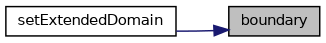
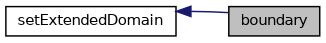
(195, 31) -> (210, 12)
